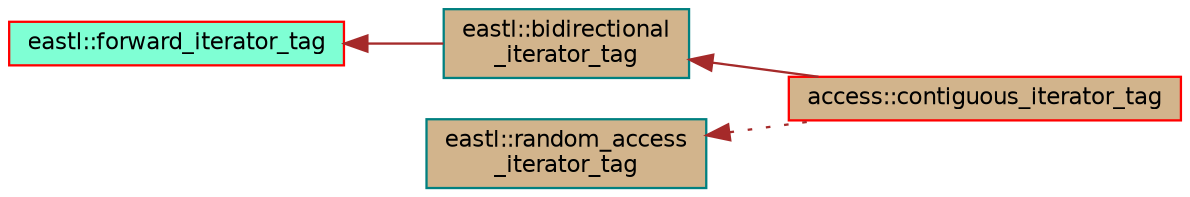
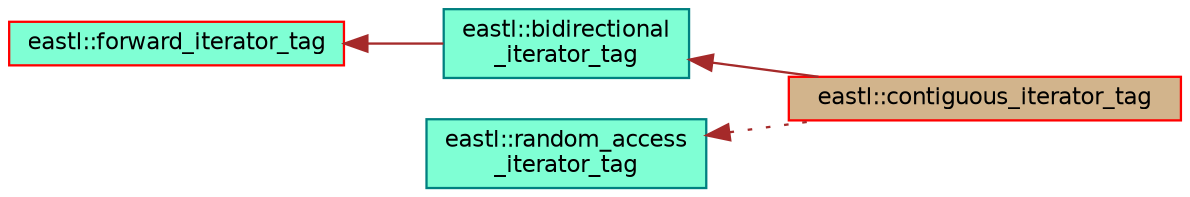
(566, 44) -> (566, 44)
(985, 99) -> (985, 99)
(566, 154) -> (566, 154)
